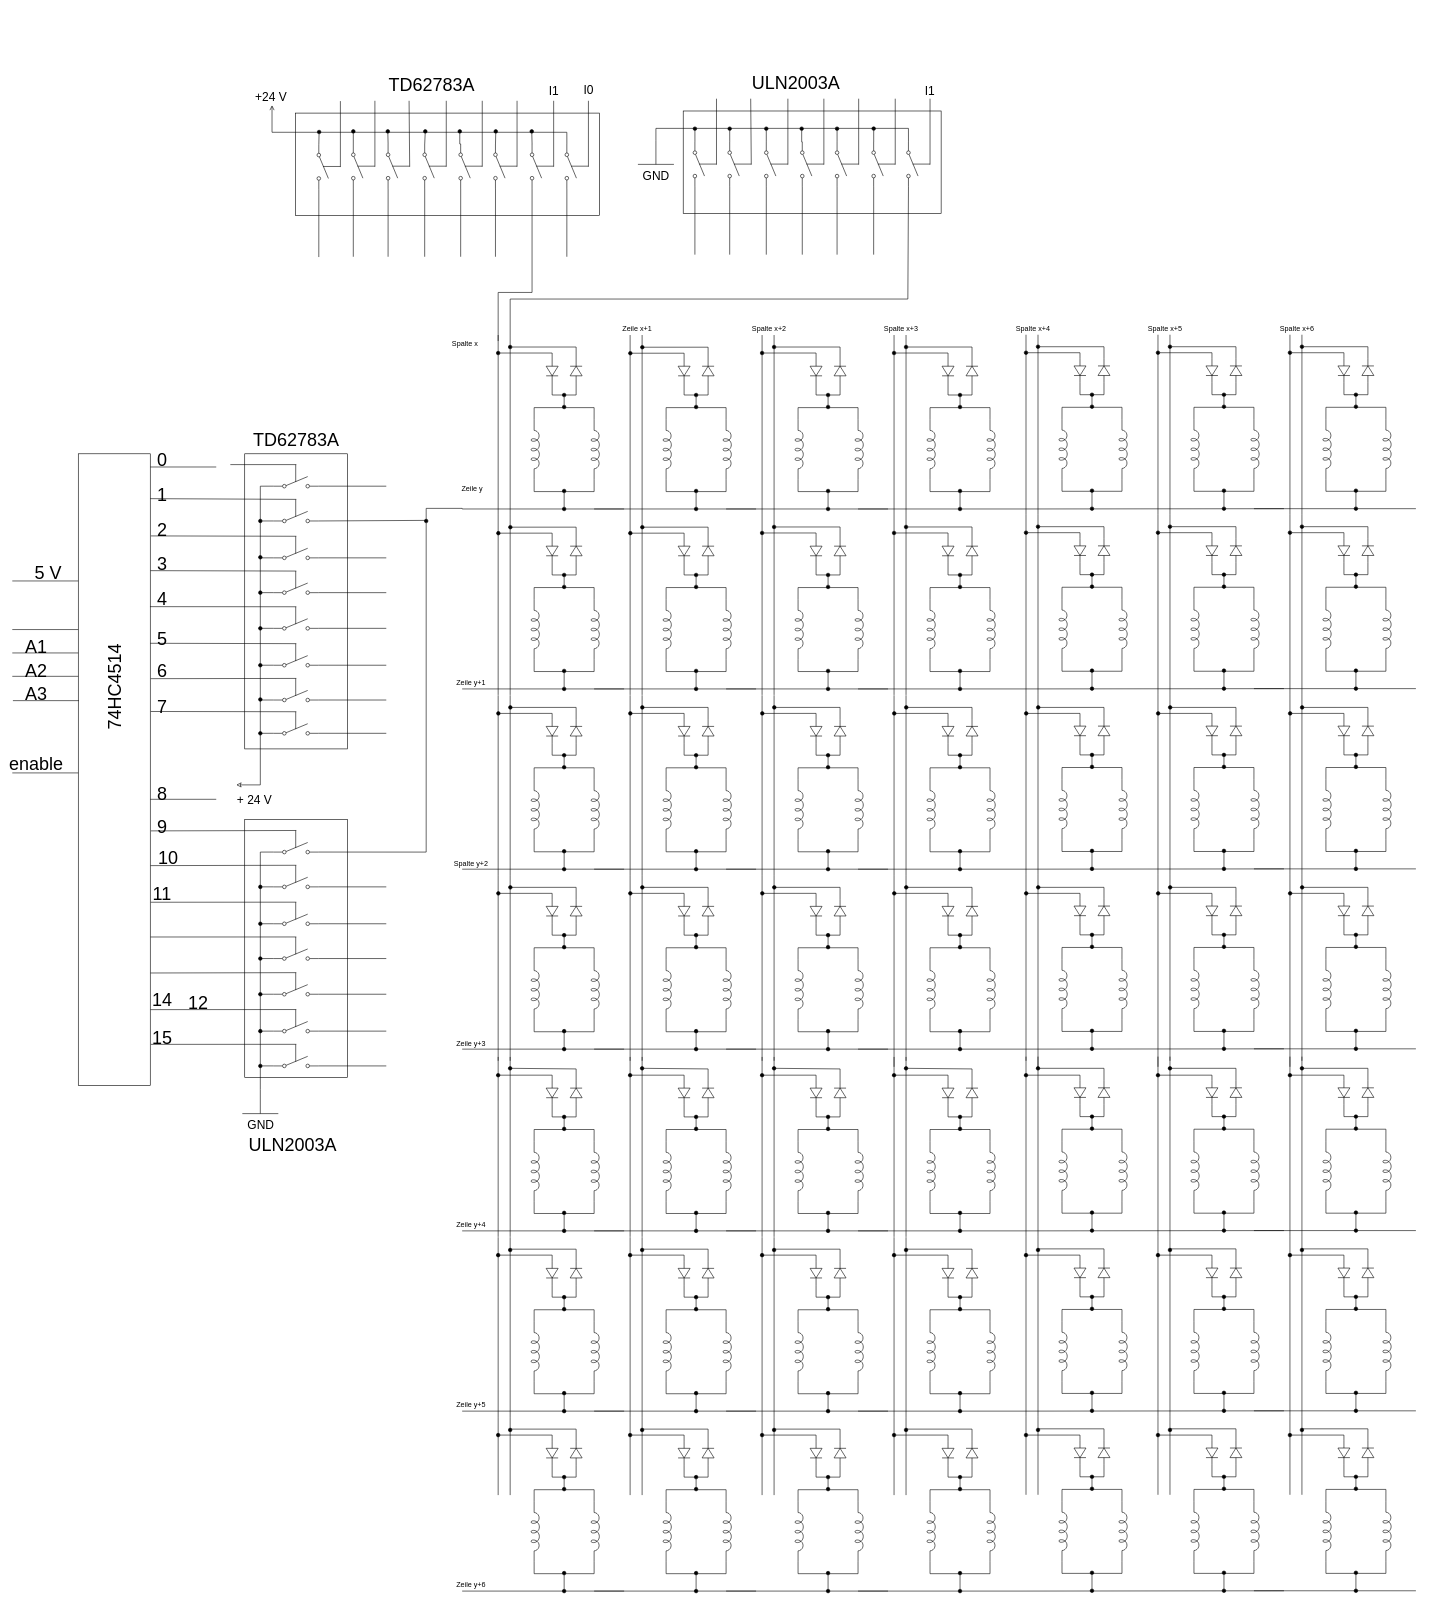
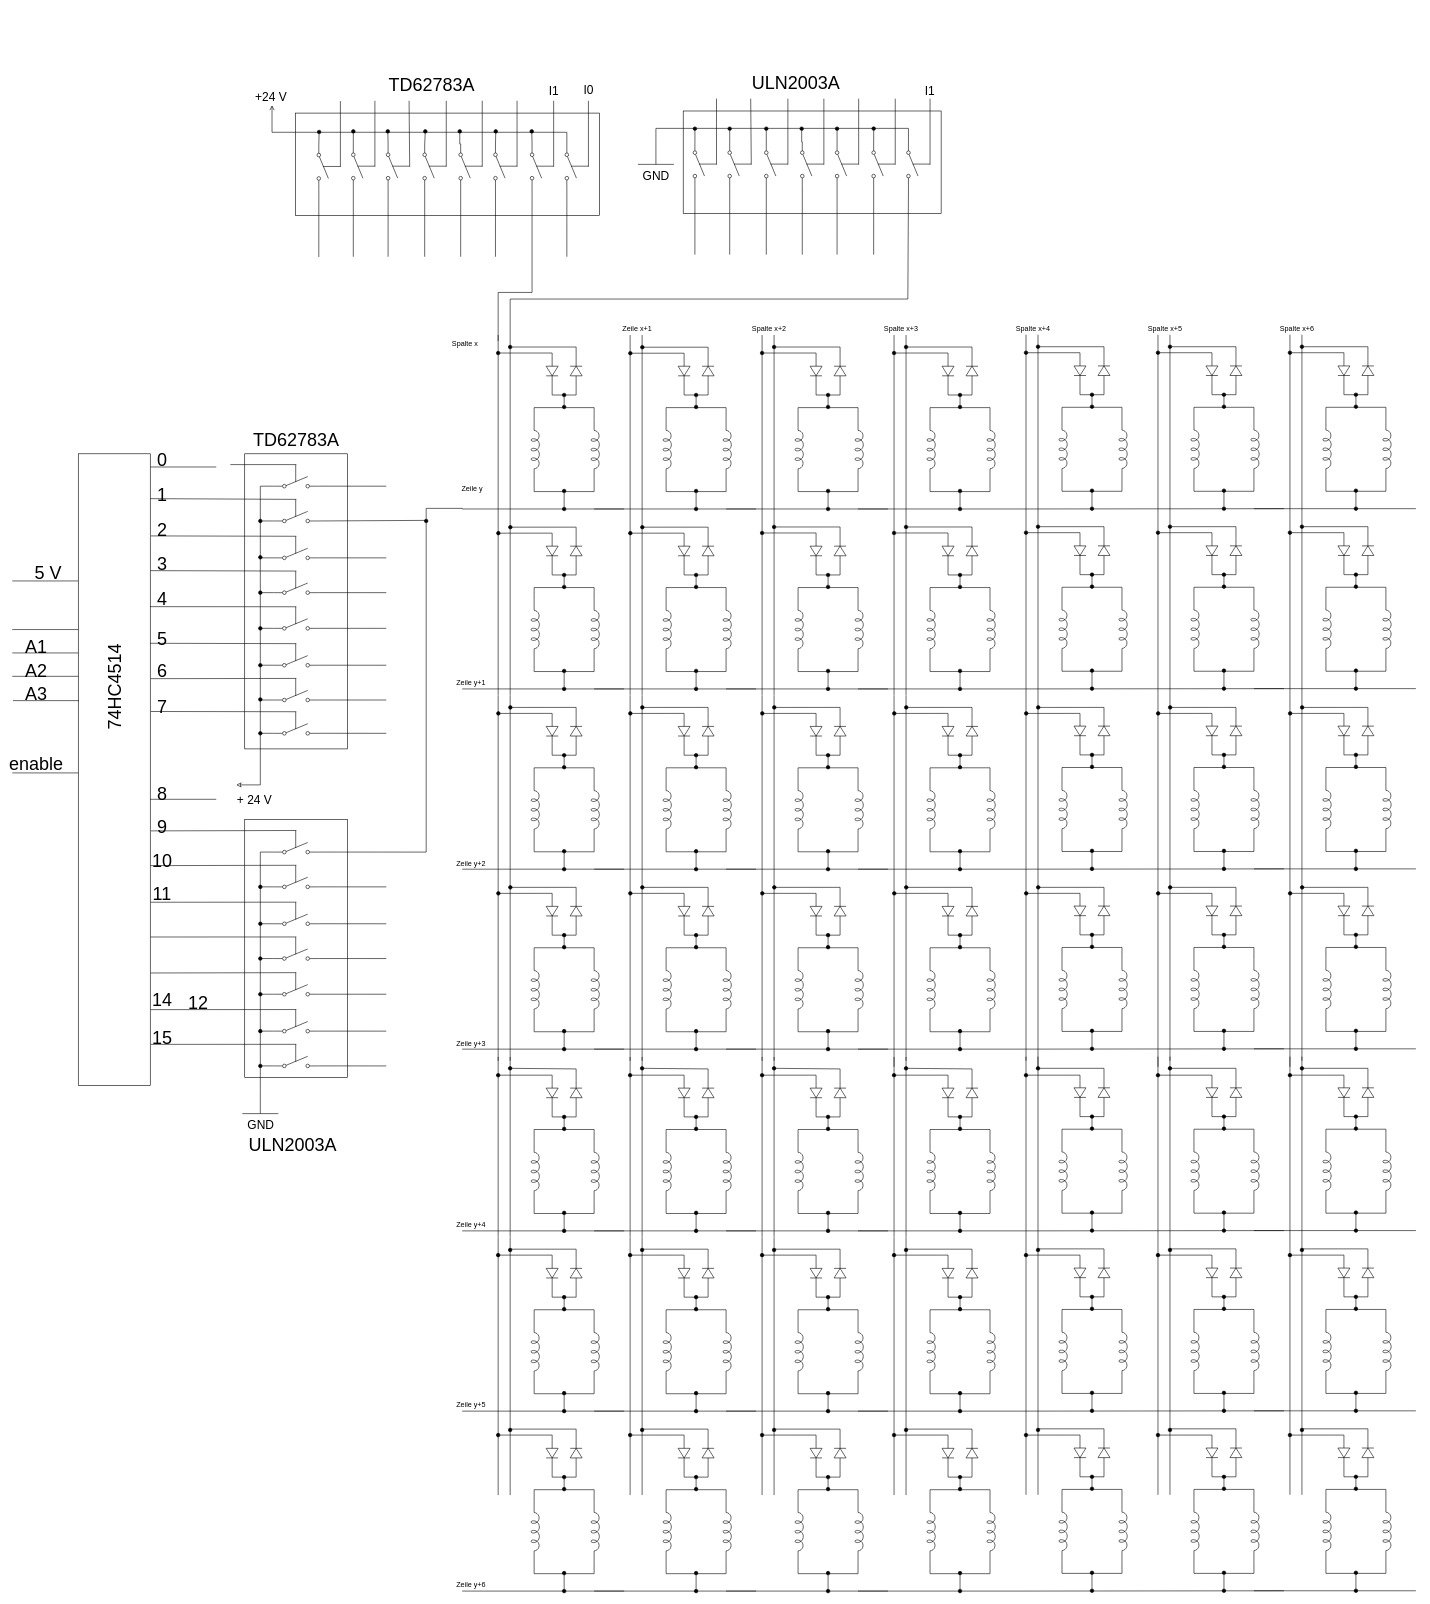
(168, 858) -> (162, 861)
(471, 864) -> (471, 864)
